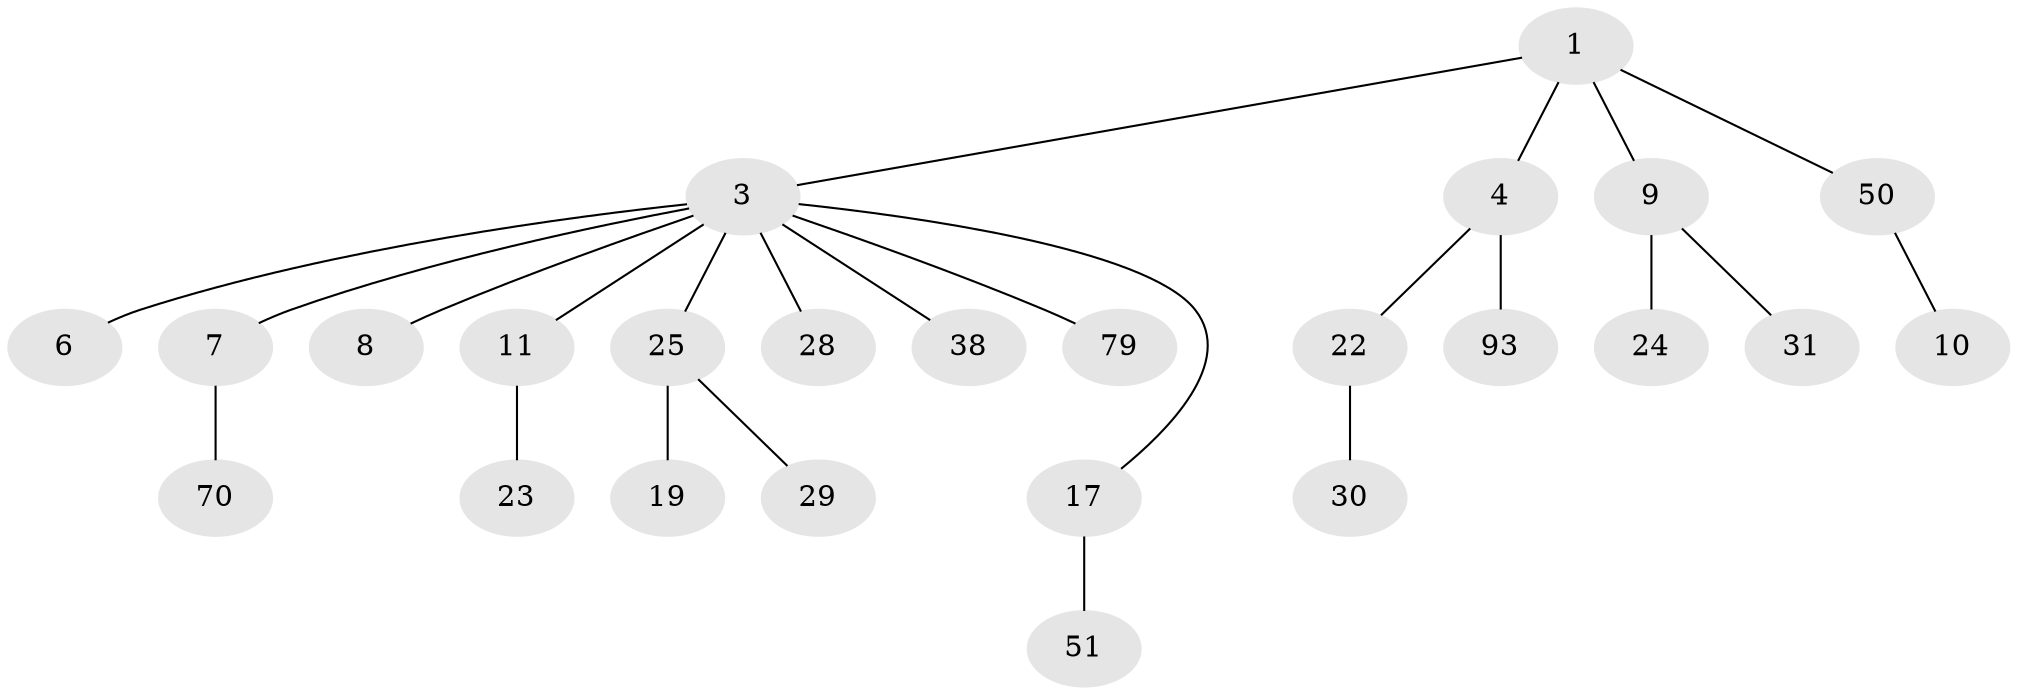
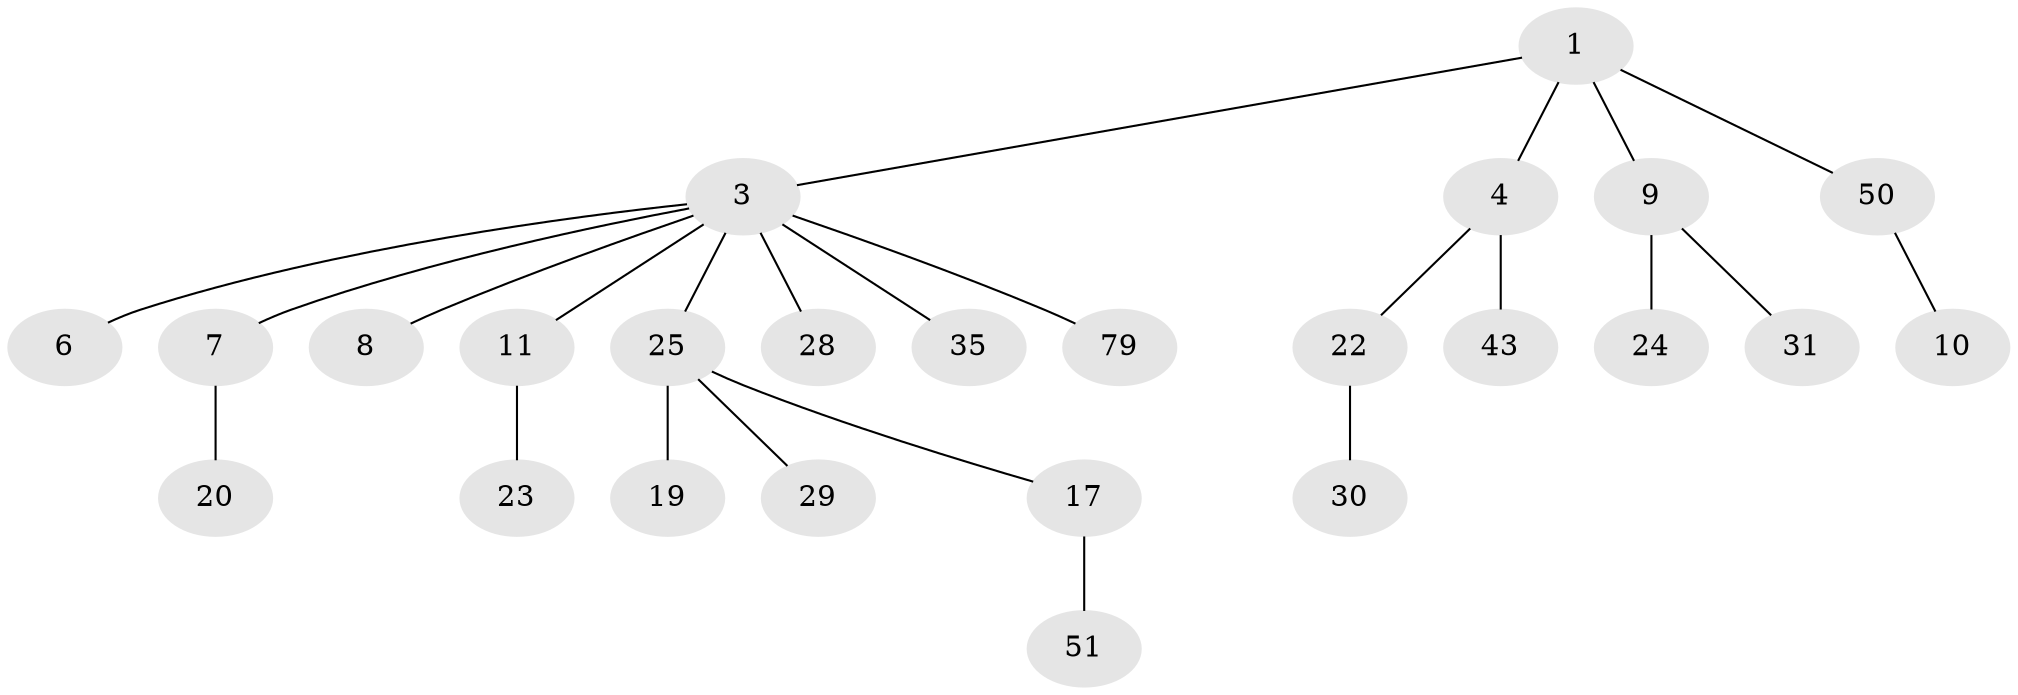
(1098, 259) -> (871, 431)
(969, 347) -> (969, 347)
(1501, 347) -> (1501, 347)
(216, 498) -> (216, 498)
